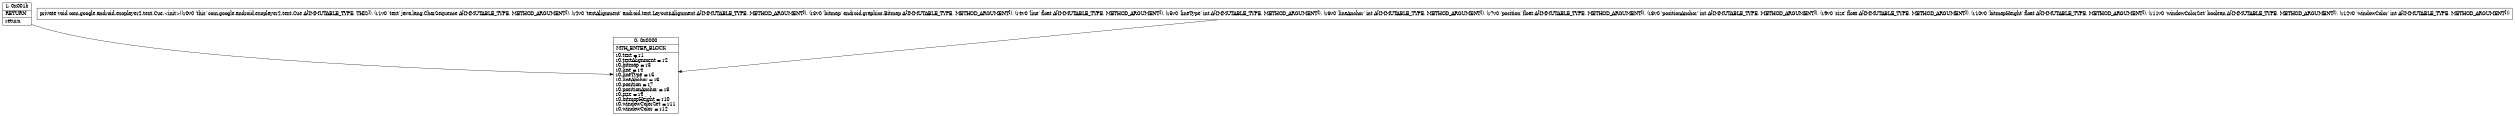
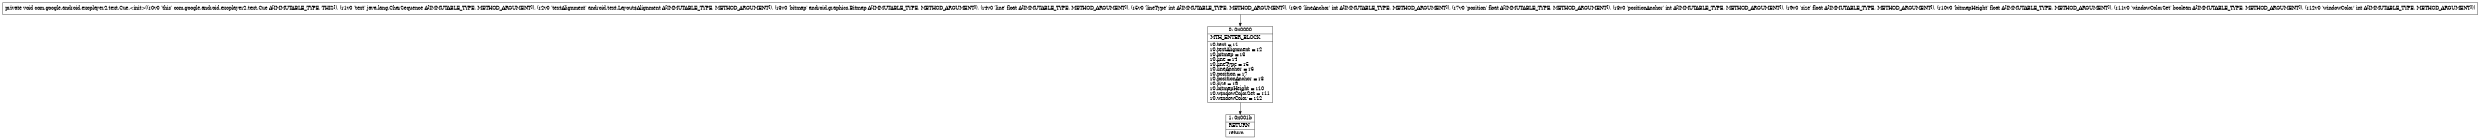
(319, 63) -> (1240, 107)
